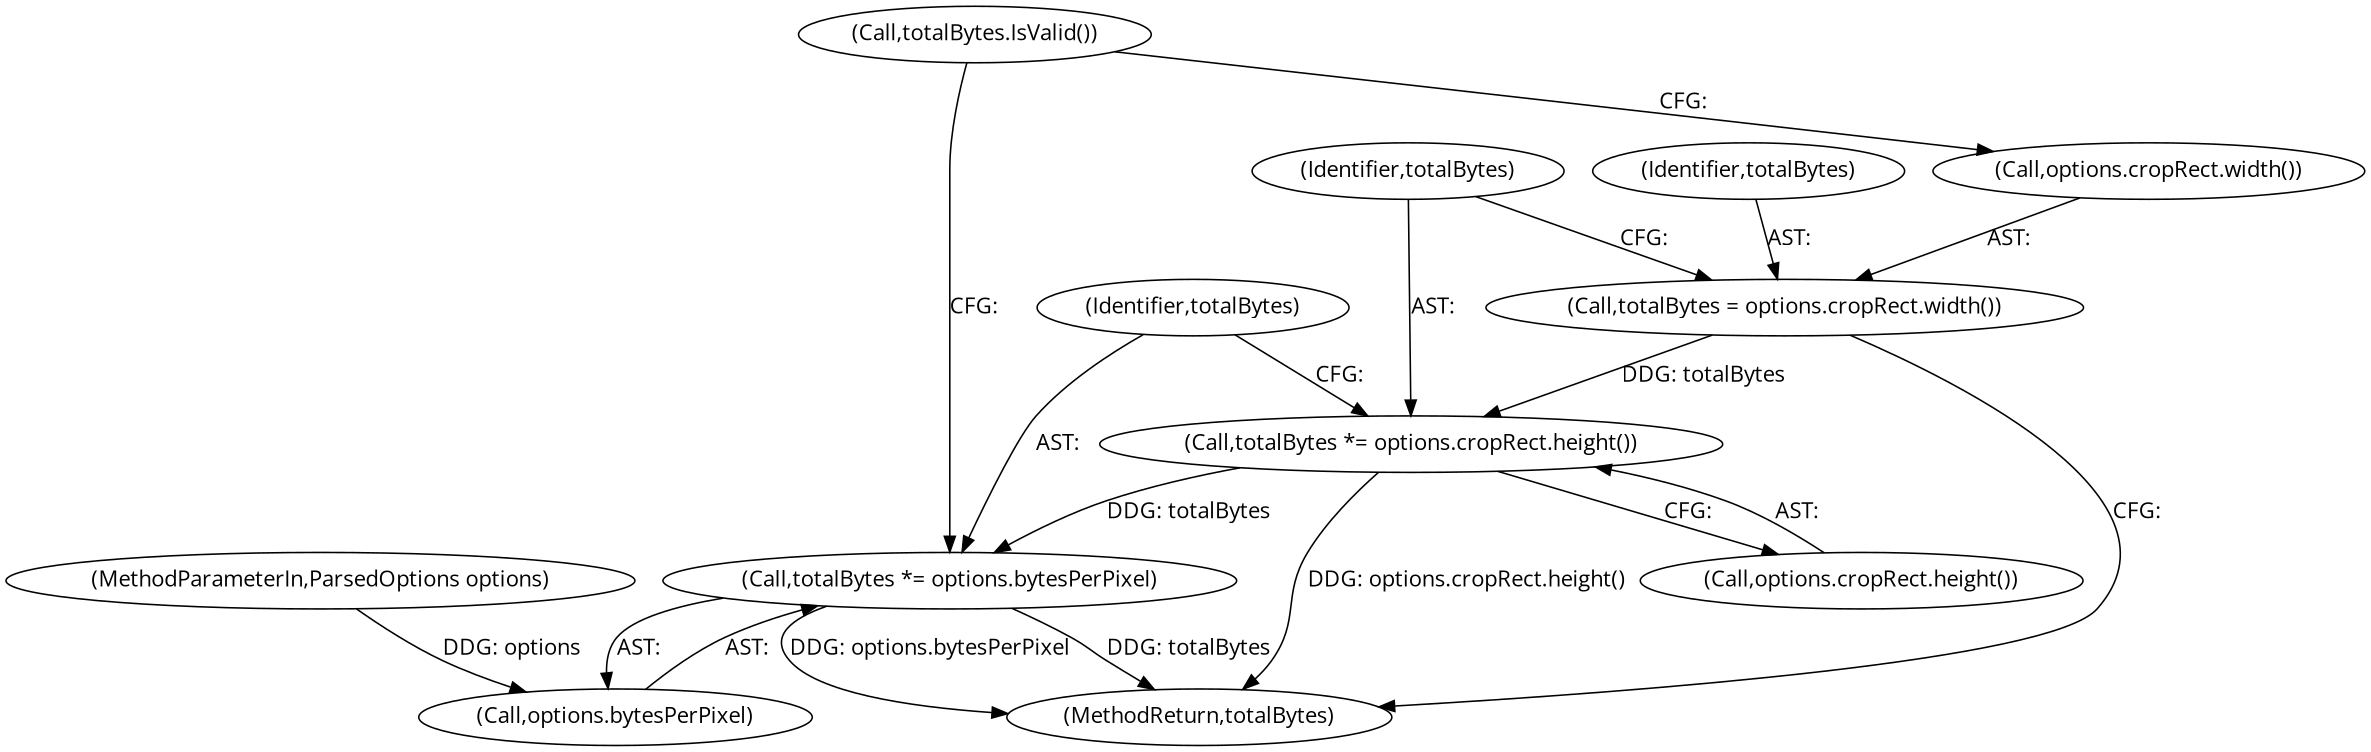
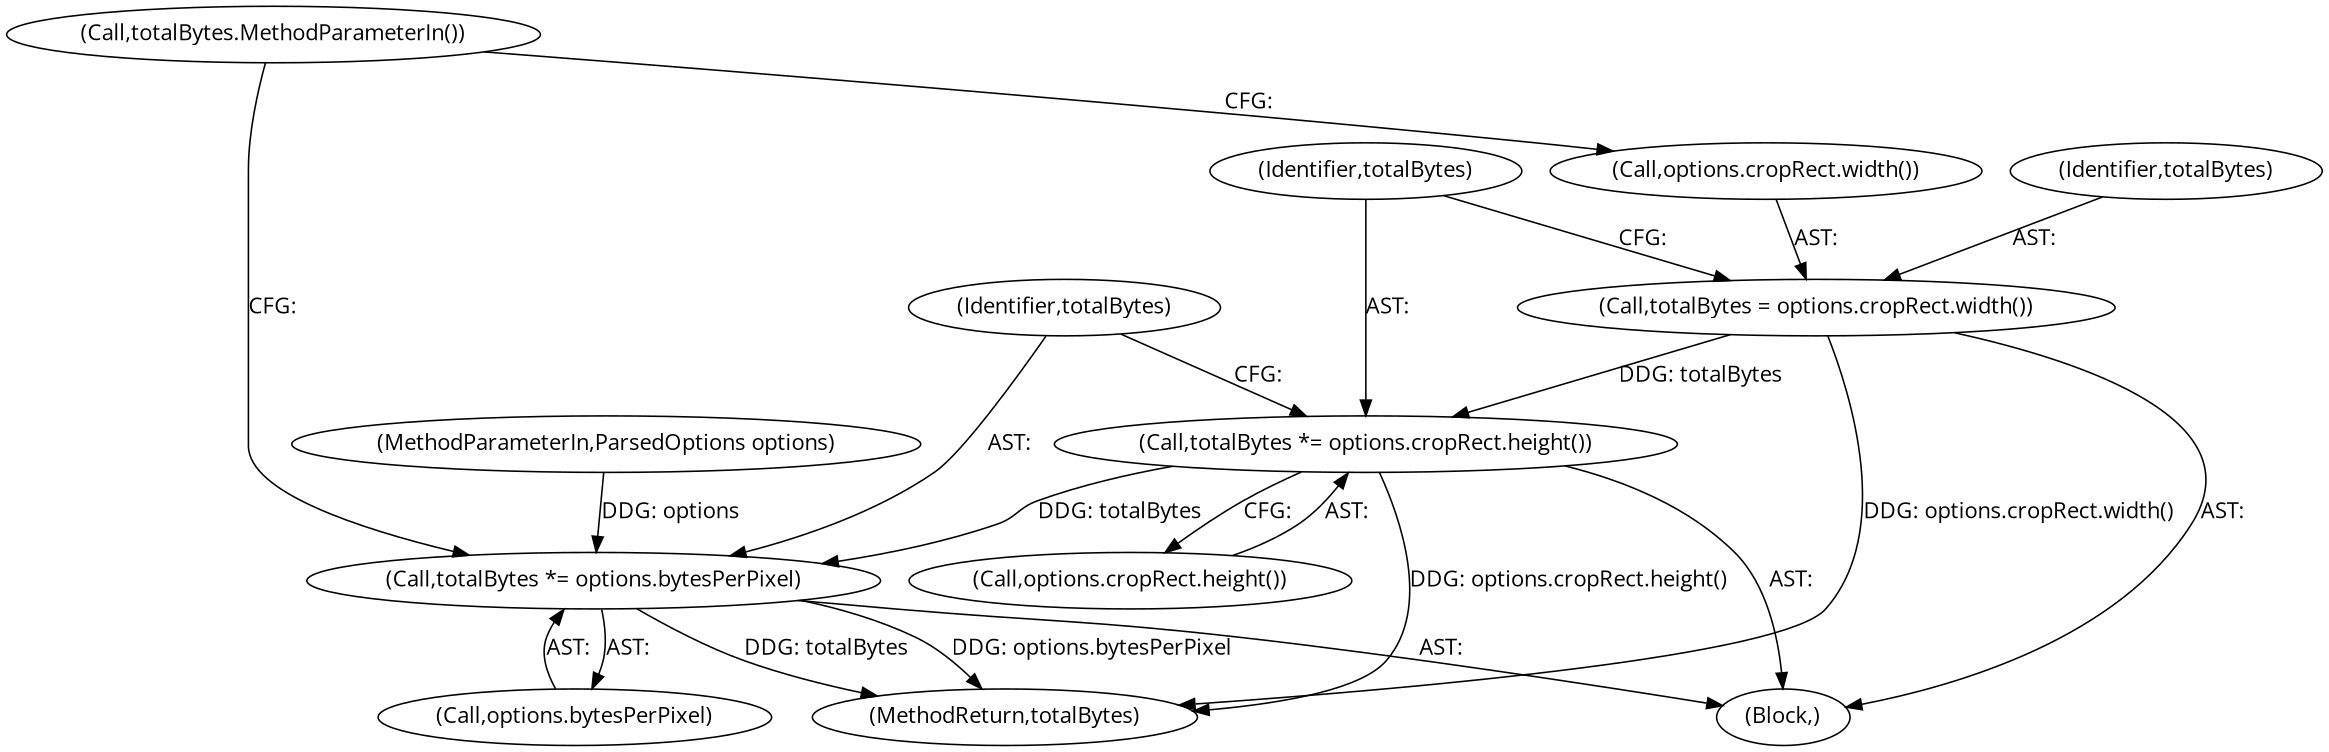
(975, 35) -> (274, 35)
(2140, 512) -> (2020, 512)
(430, 654) -> (601, 505)
none -> (1783, 717)
